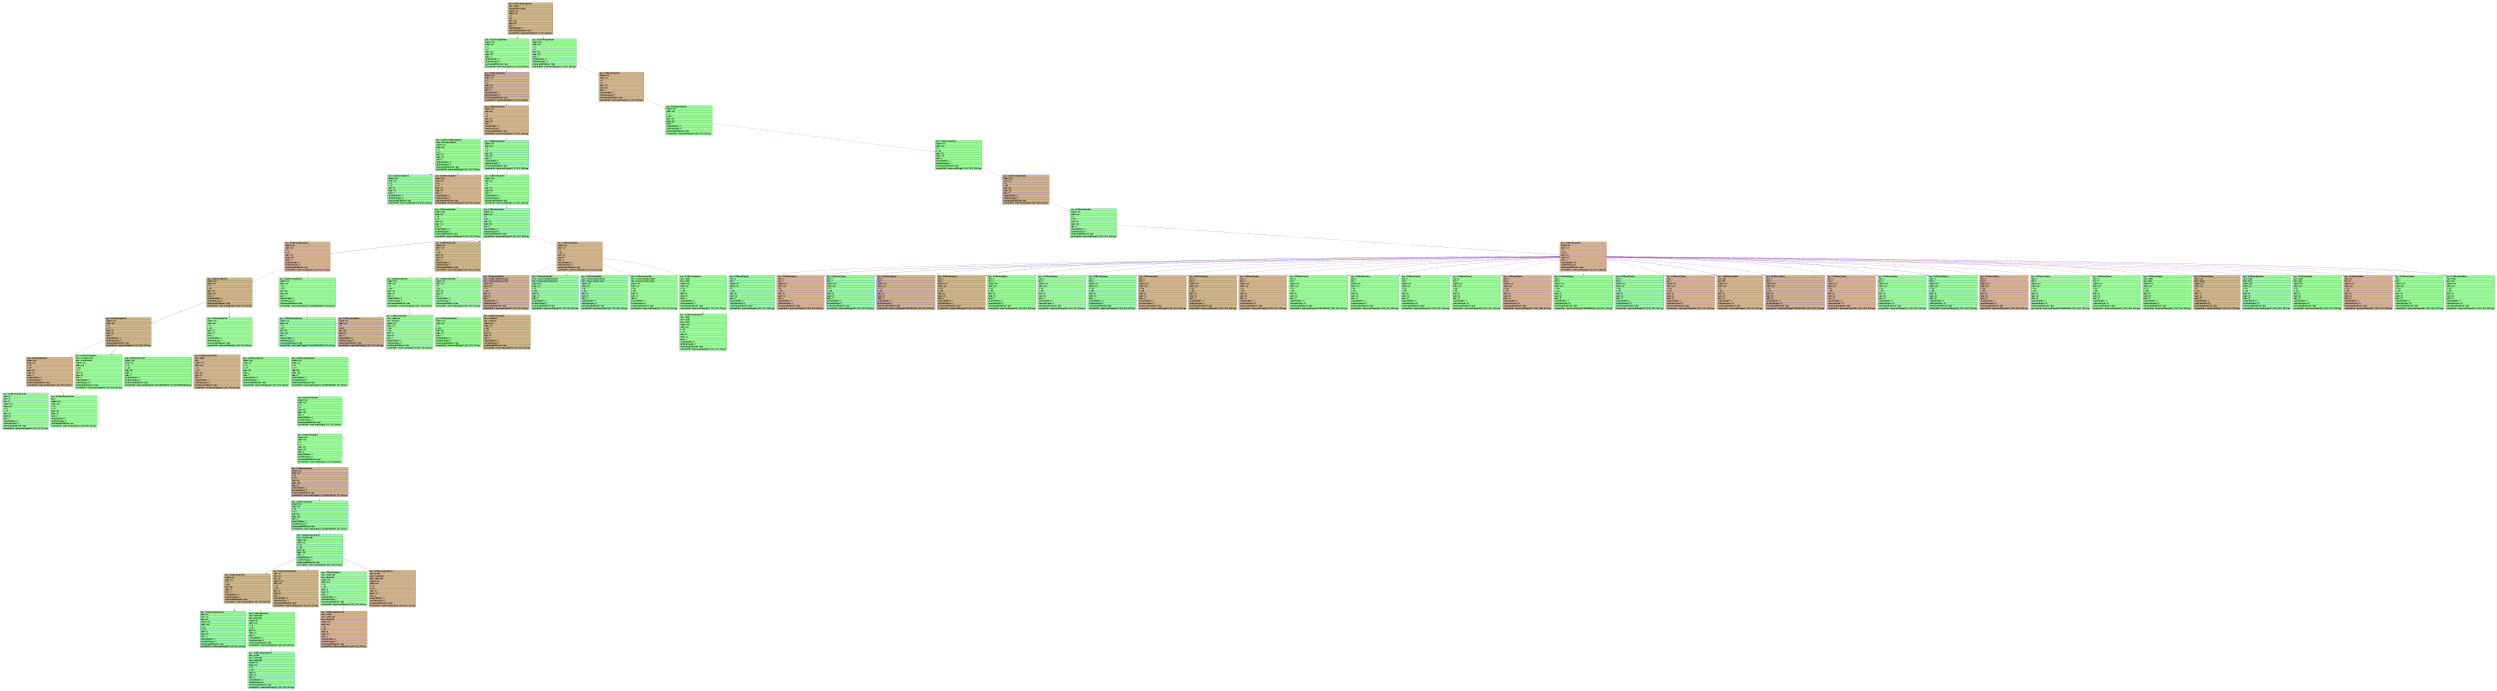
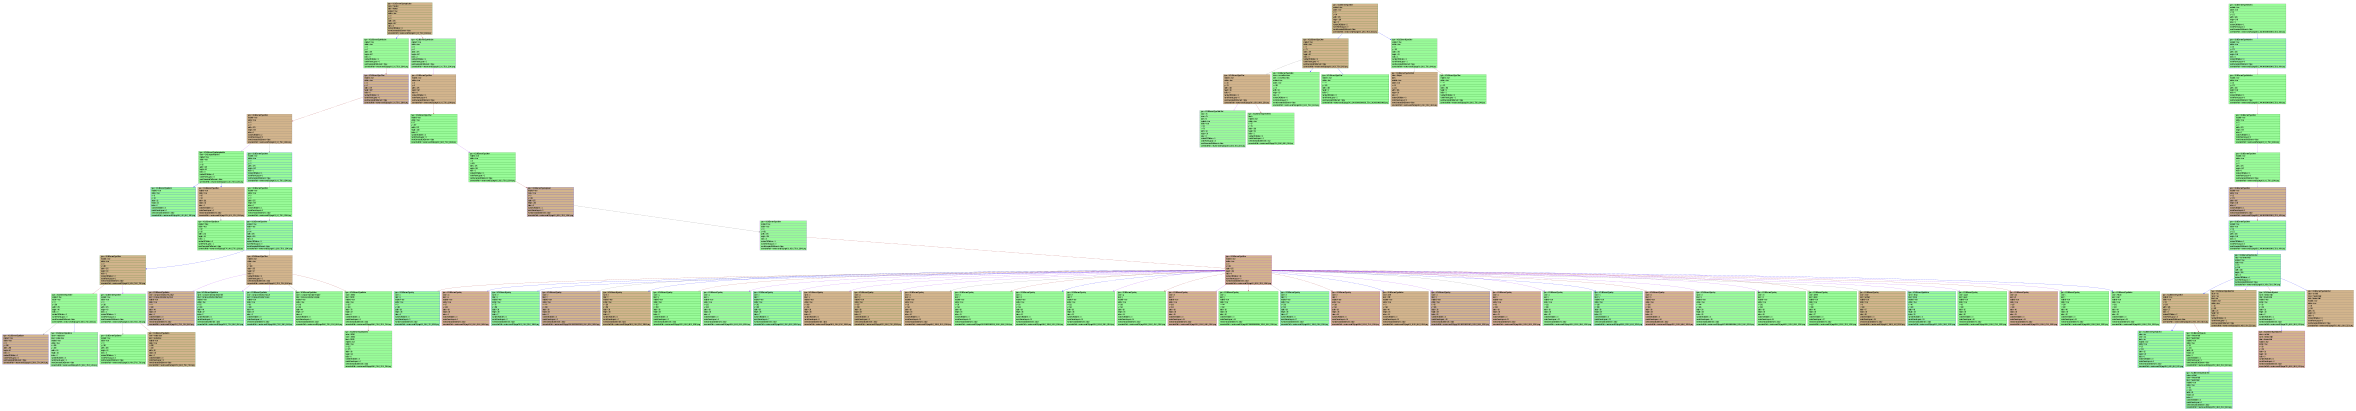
(517, 9) -> (393, 9)
(307, 257) -> none
